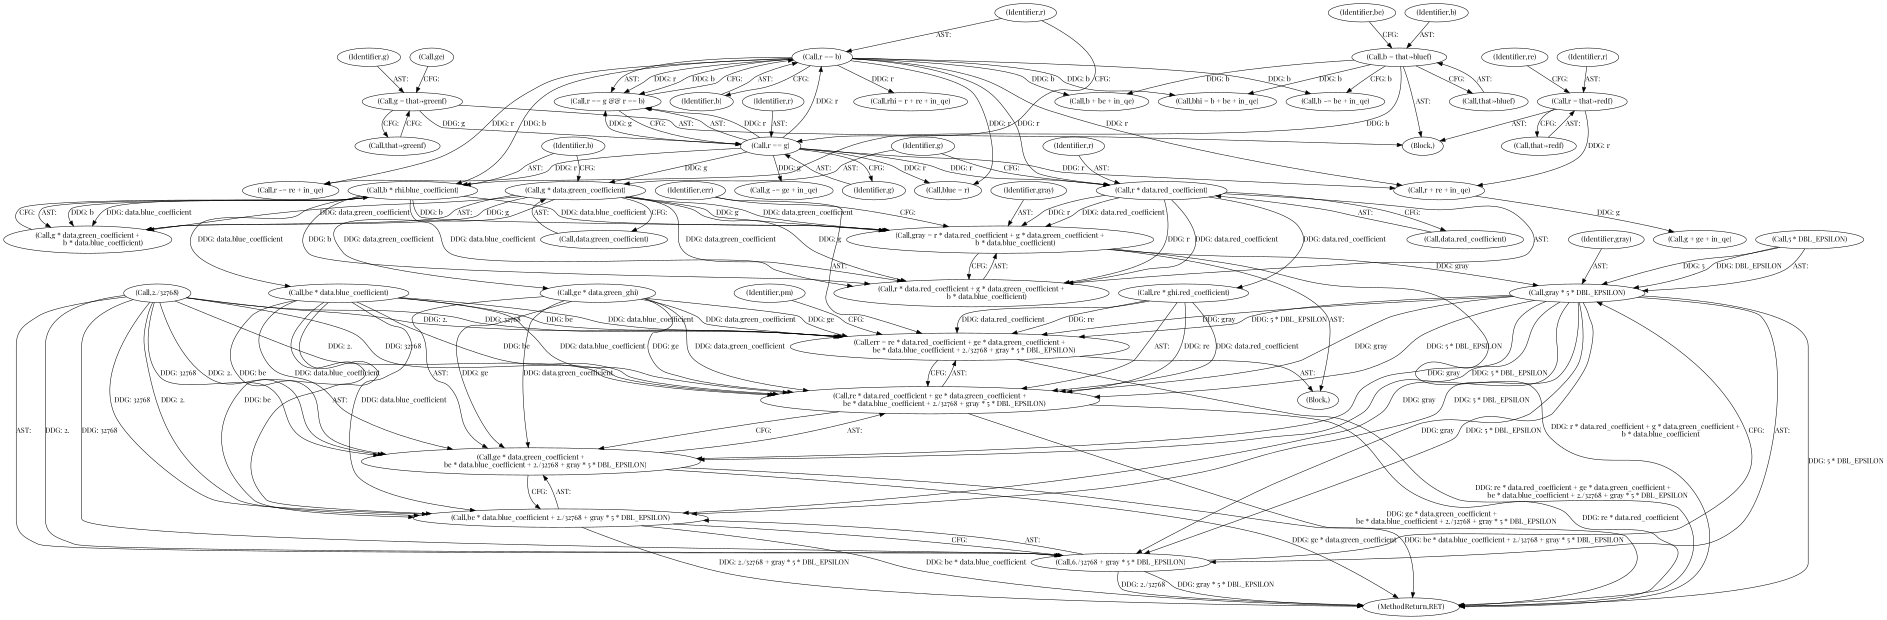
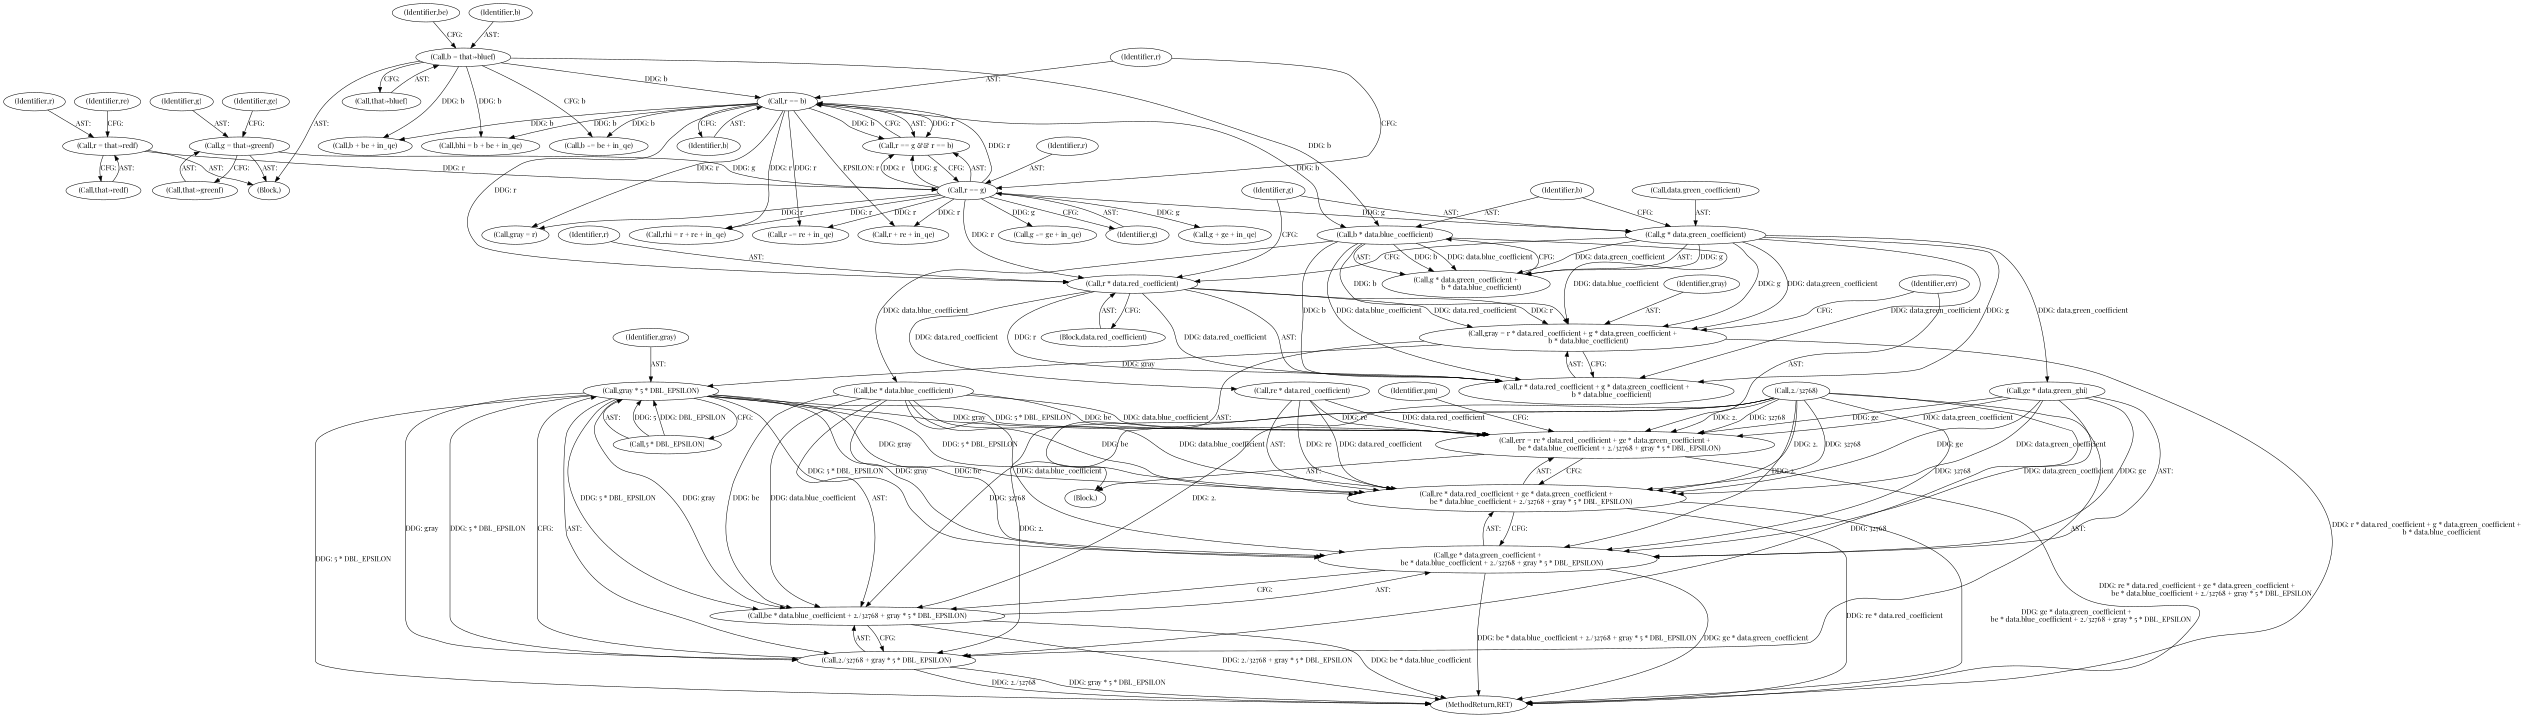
(432, 57) -> (256, 102)
none -> (628, 80)
(415, 124) -> (190, 168)
(1117, 124) -> (861, 168)
(1556, 169) -> (538, 176)
(413, 191) -> (1385, 235)
(948, 191) -> (515, 235)
(648, 208) -> (1412, 249)
none -> (836, 211)
(1573, 211) -> (1096, 205)
(1465, 240) -> (1103, 338)
(1184, 293) -> (1302, 391)
none -> (732, 412)
(1121, 563) -> (886, 661)
